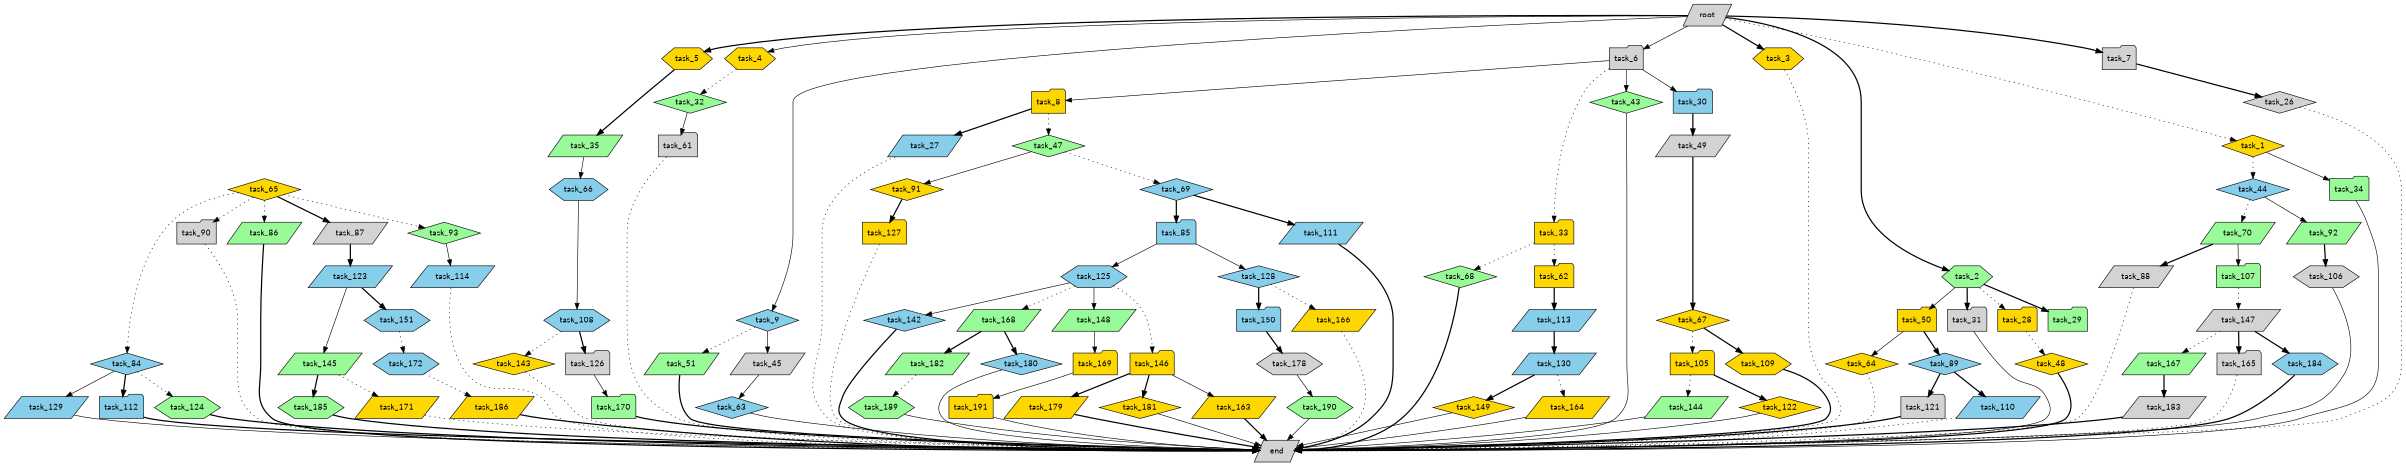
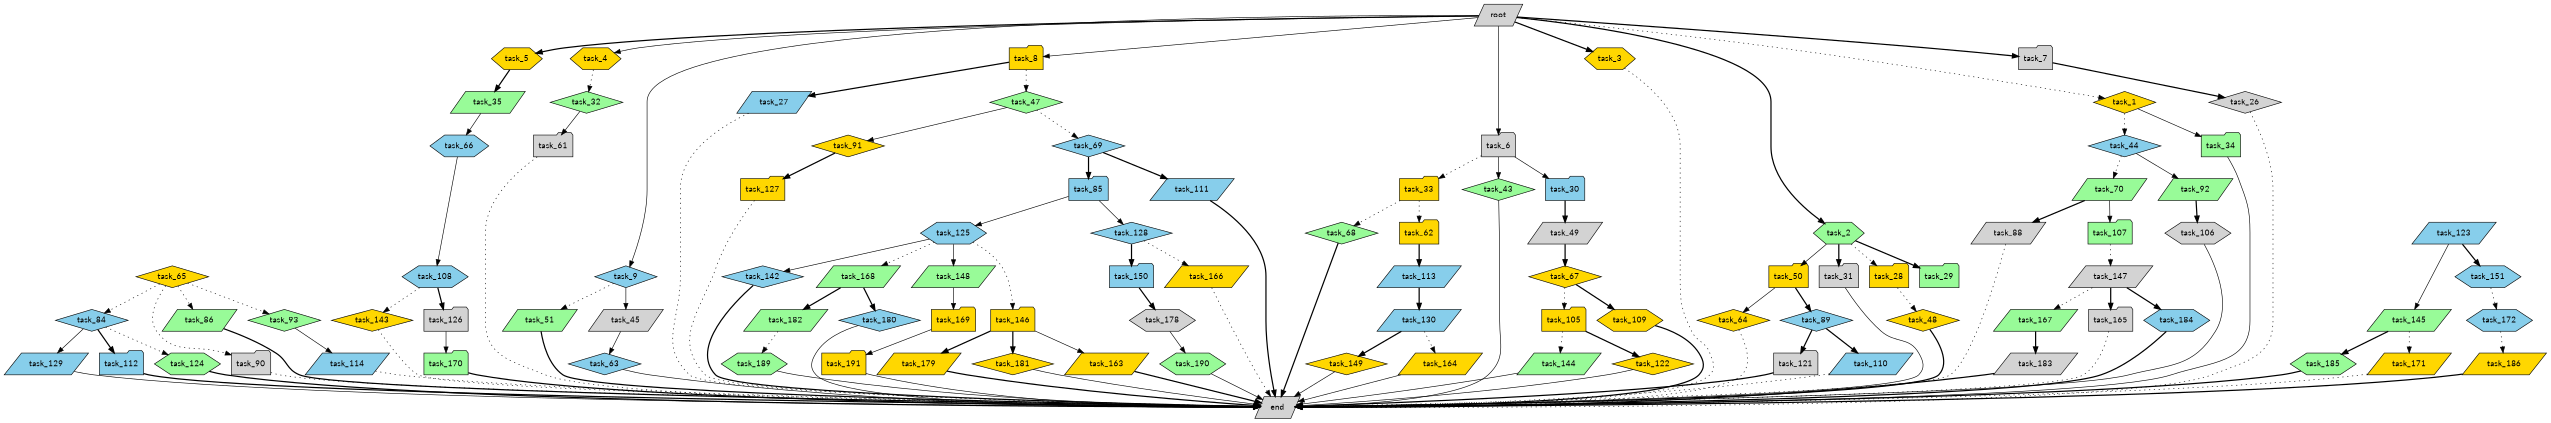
(1340, 80) -> (1264, 37)
(350, 233) -> none
